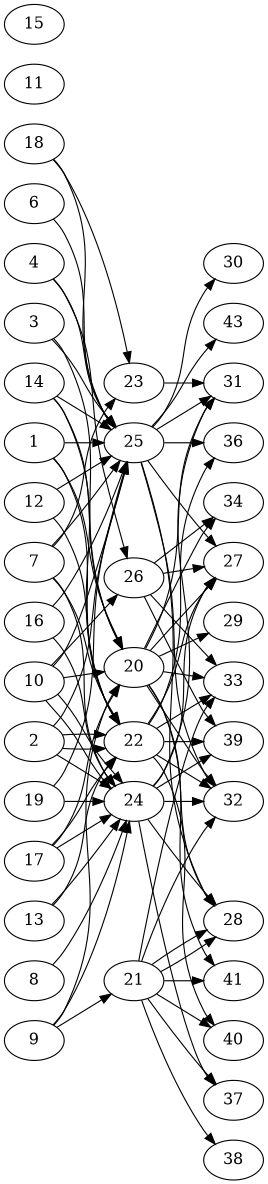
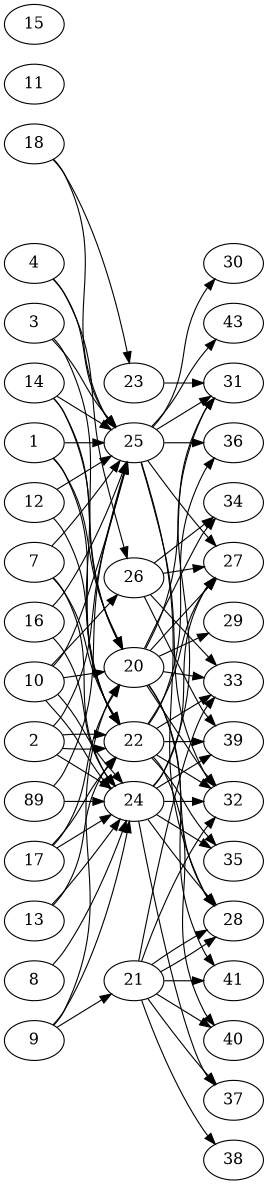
(34, 204) -> none
(83, 478) -> none
(34, 801) -> (34, 801)
none -> (234, 861)
